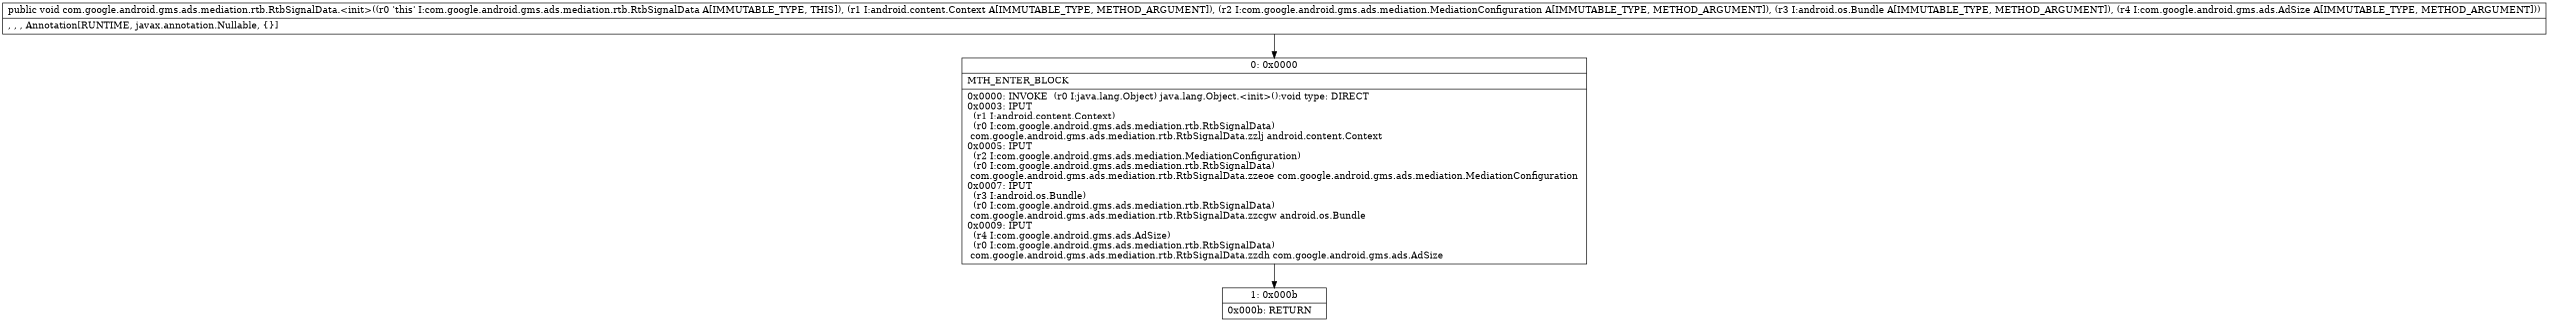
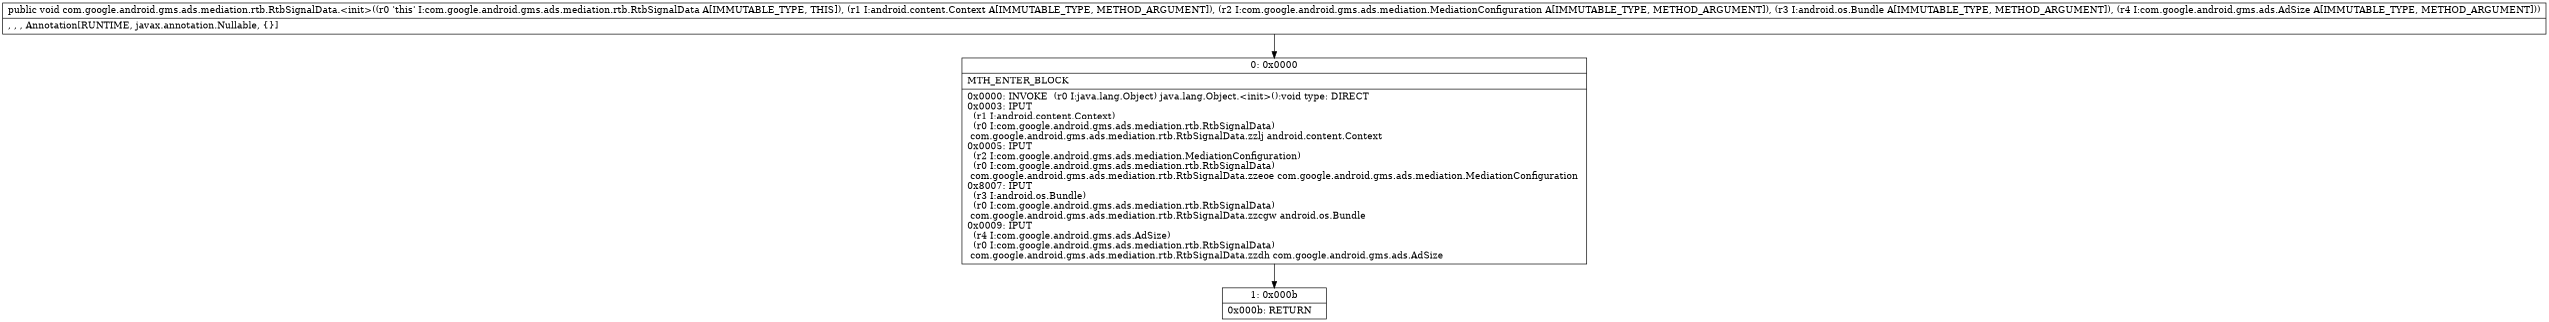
(1003, 186) -> (1003, 186)
